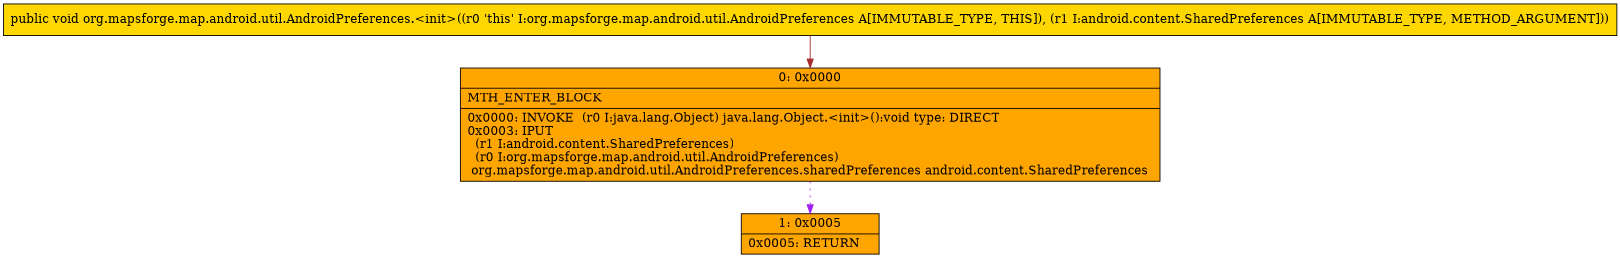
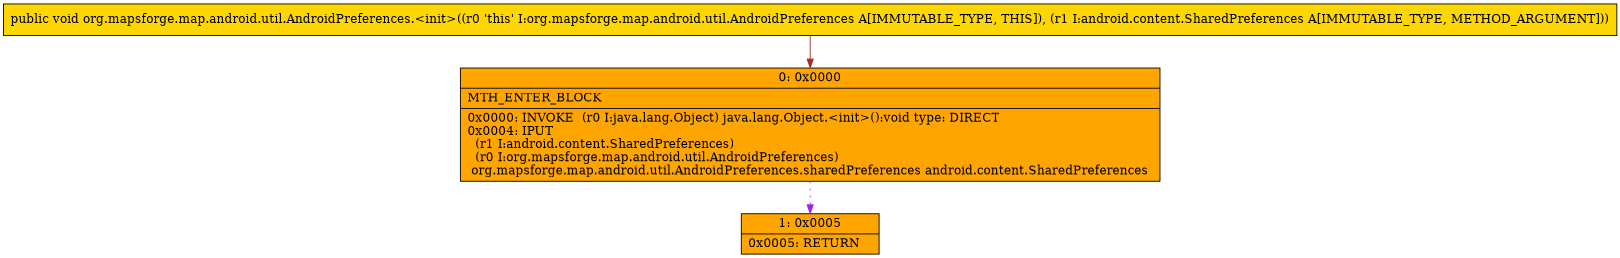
(514, 131) -> (514, 131)
